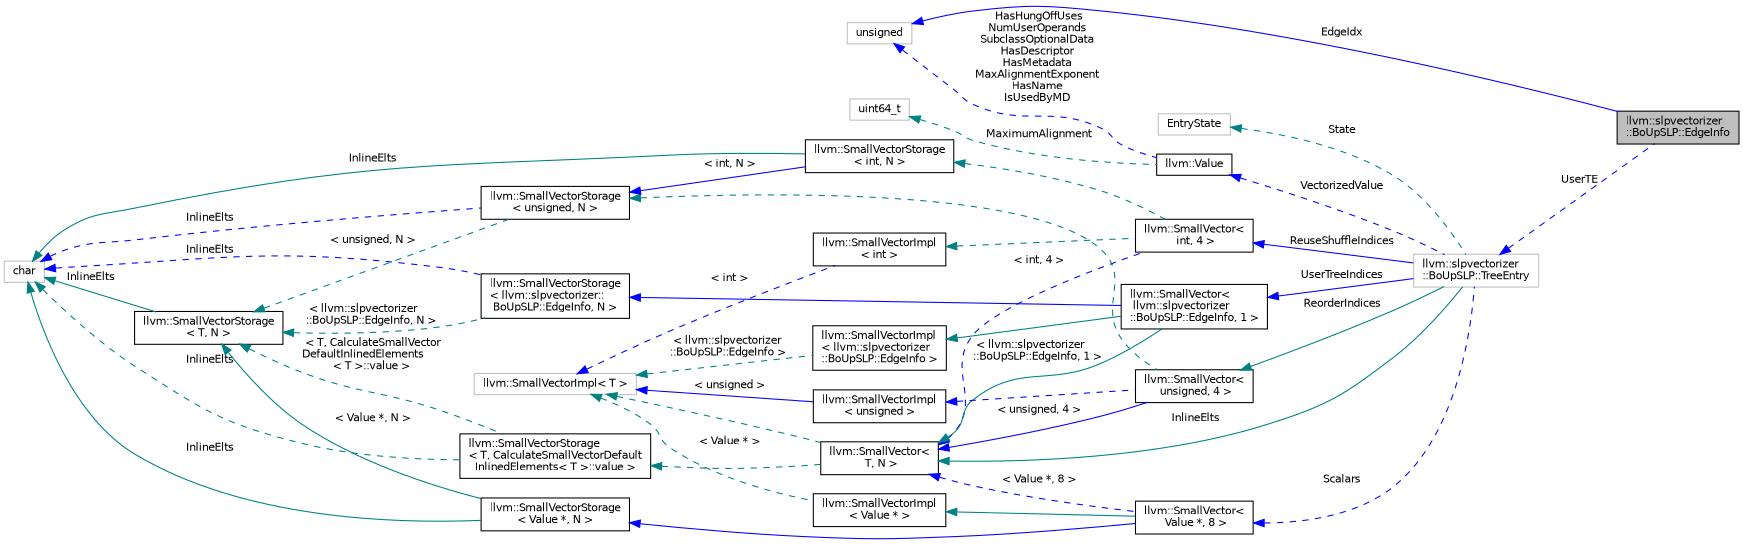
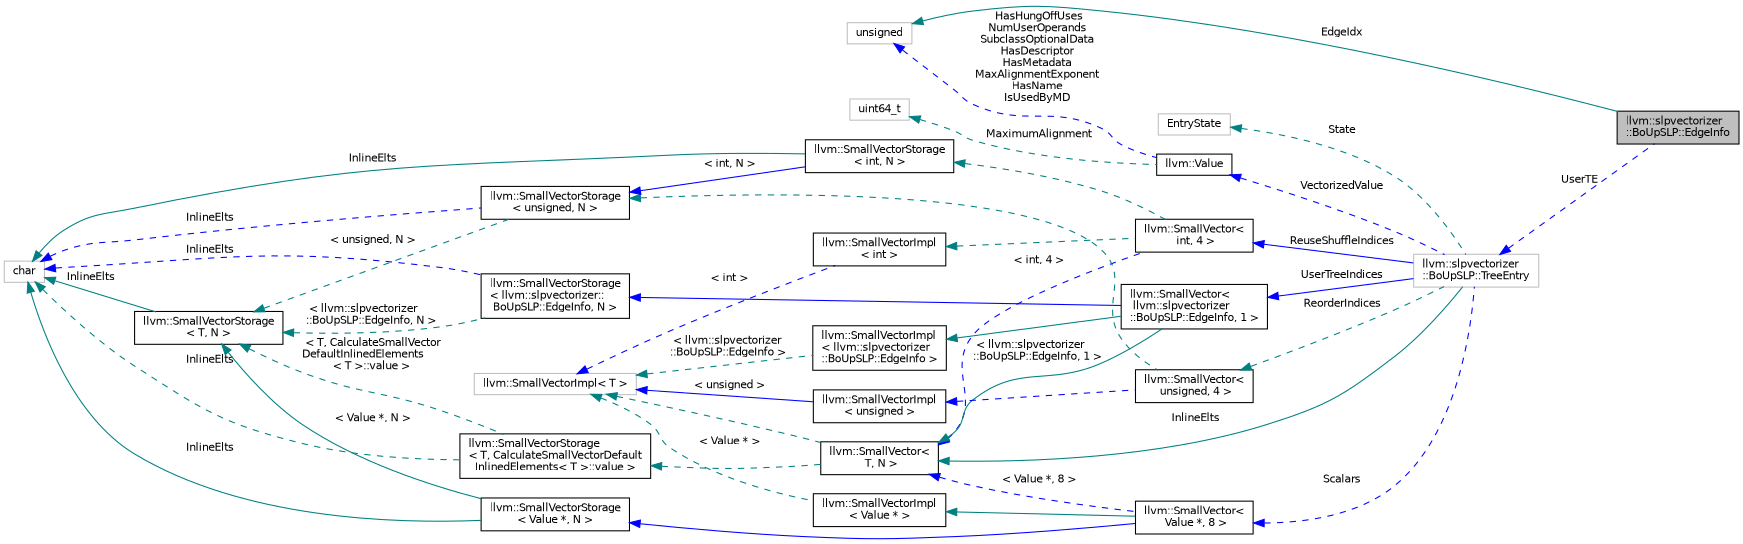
(1273, 35) -> (1273, 35)
(1349, 329) -> (1349, 329)
(1049, 428) -> none
